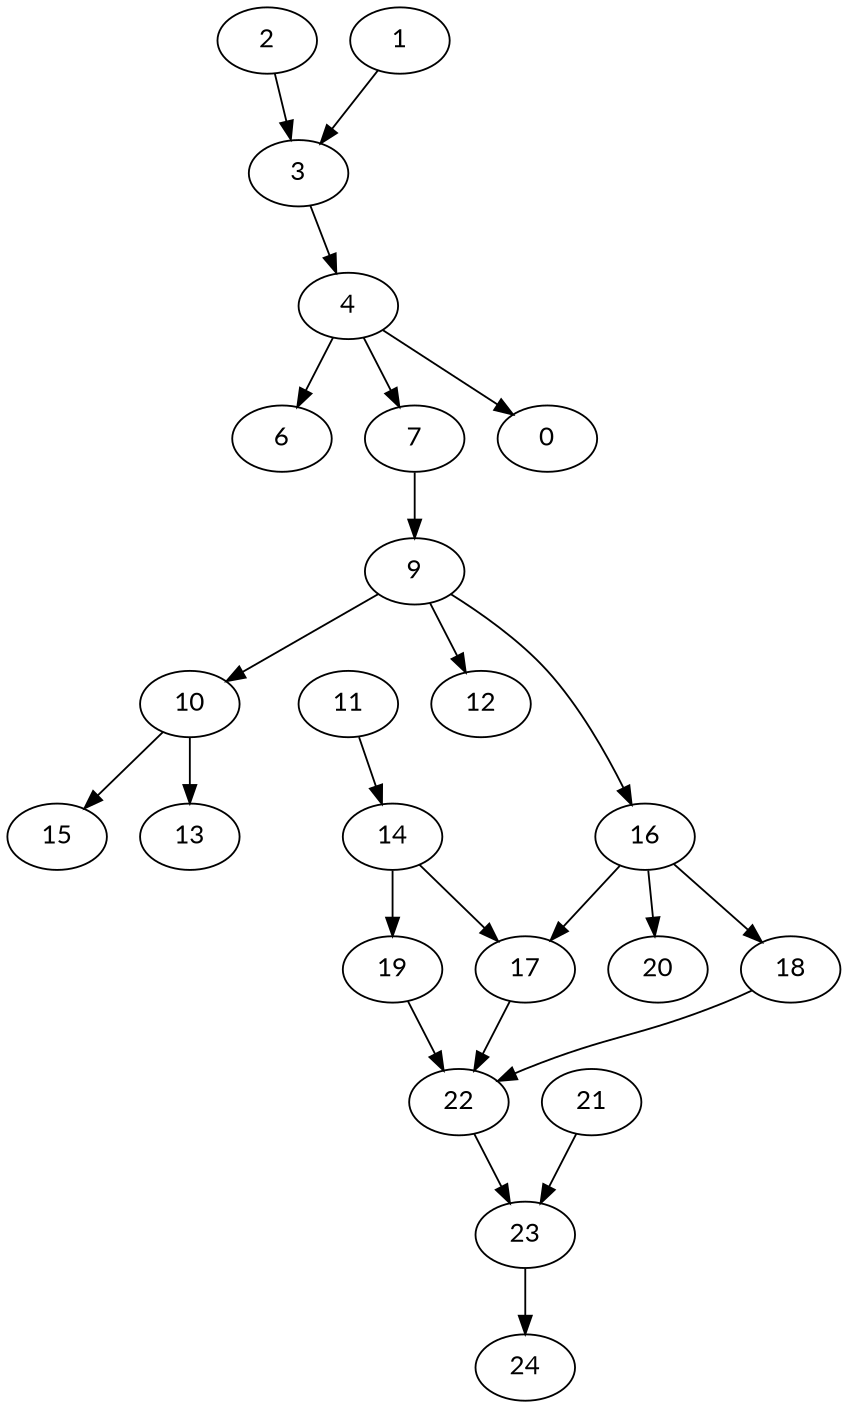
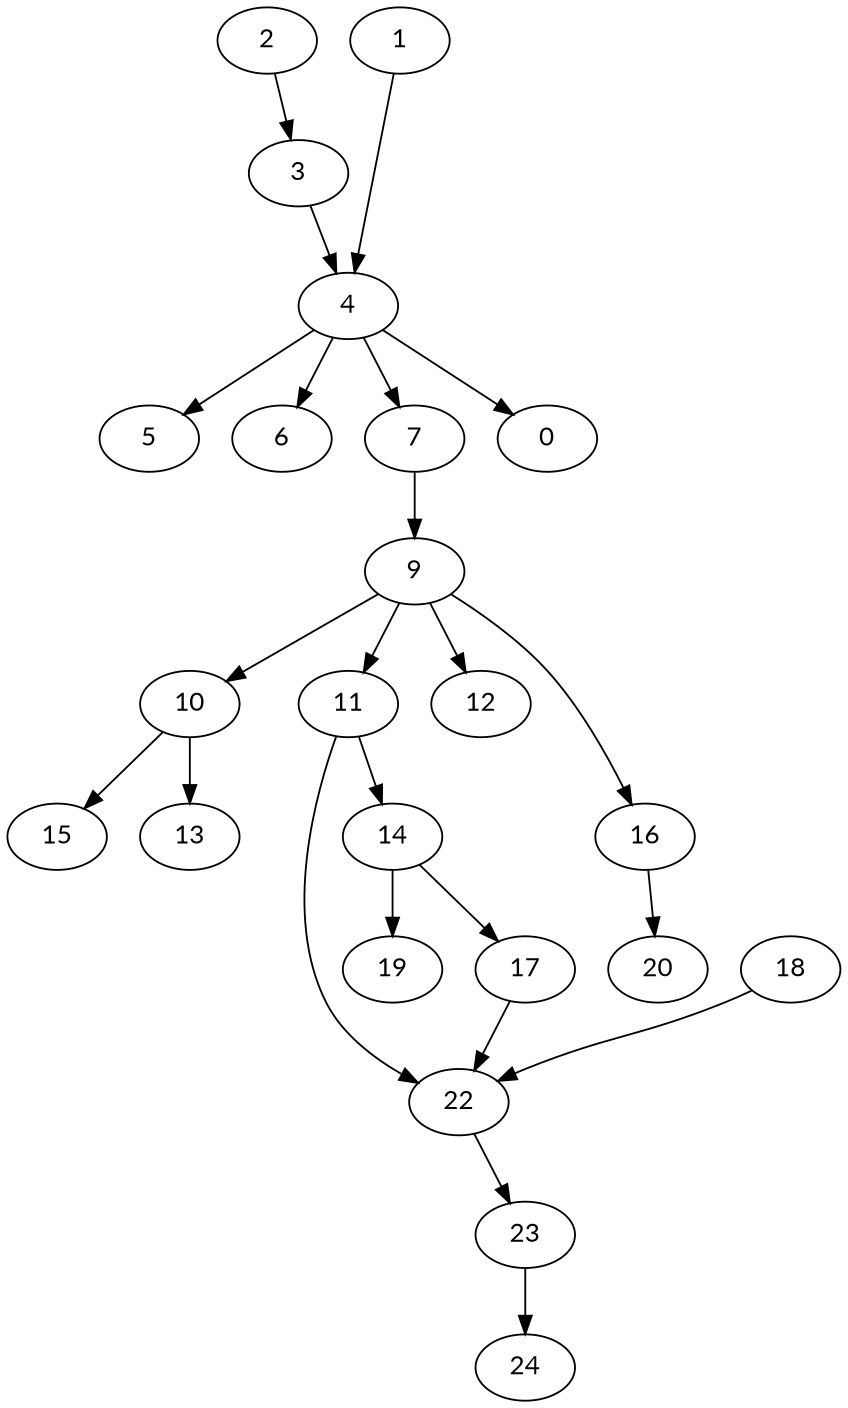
(355, 100) -> (376, 164)
none -> (149, 439)
none -> (386, 629)
(592, 896) -> none
(711, 897) -> none
(421, 1028) -> (306, 922)
(592, 1102) -> none
